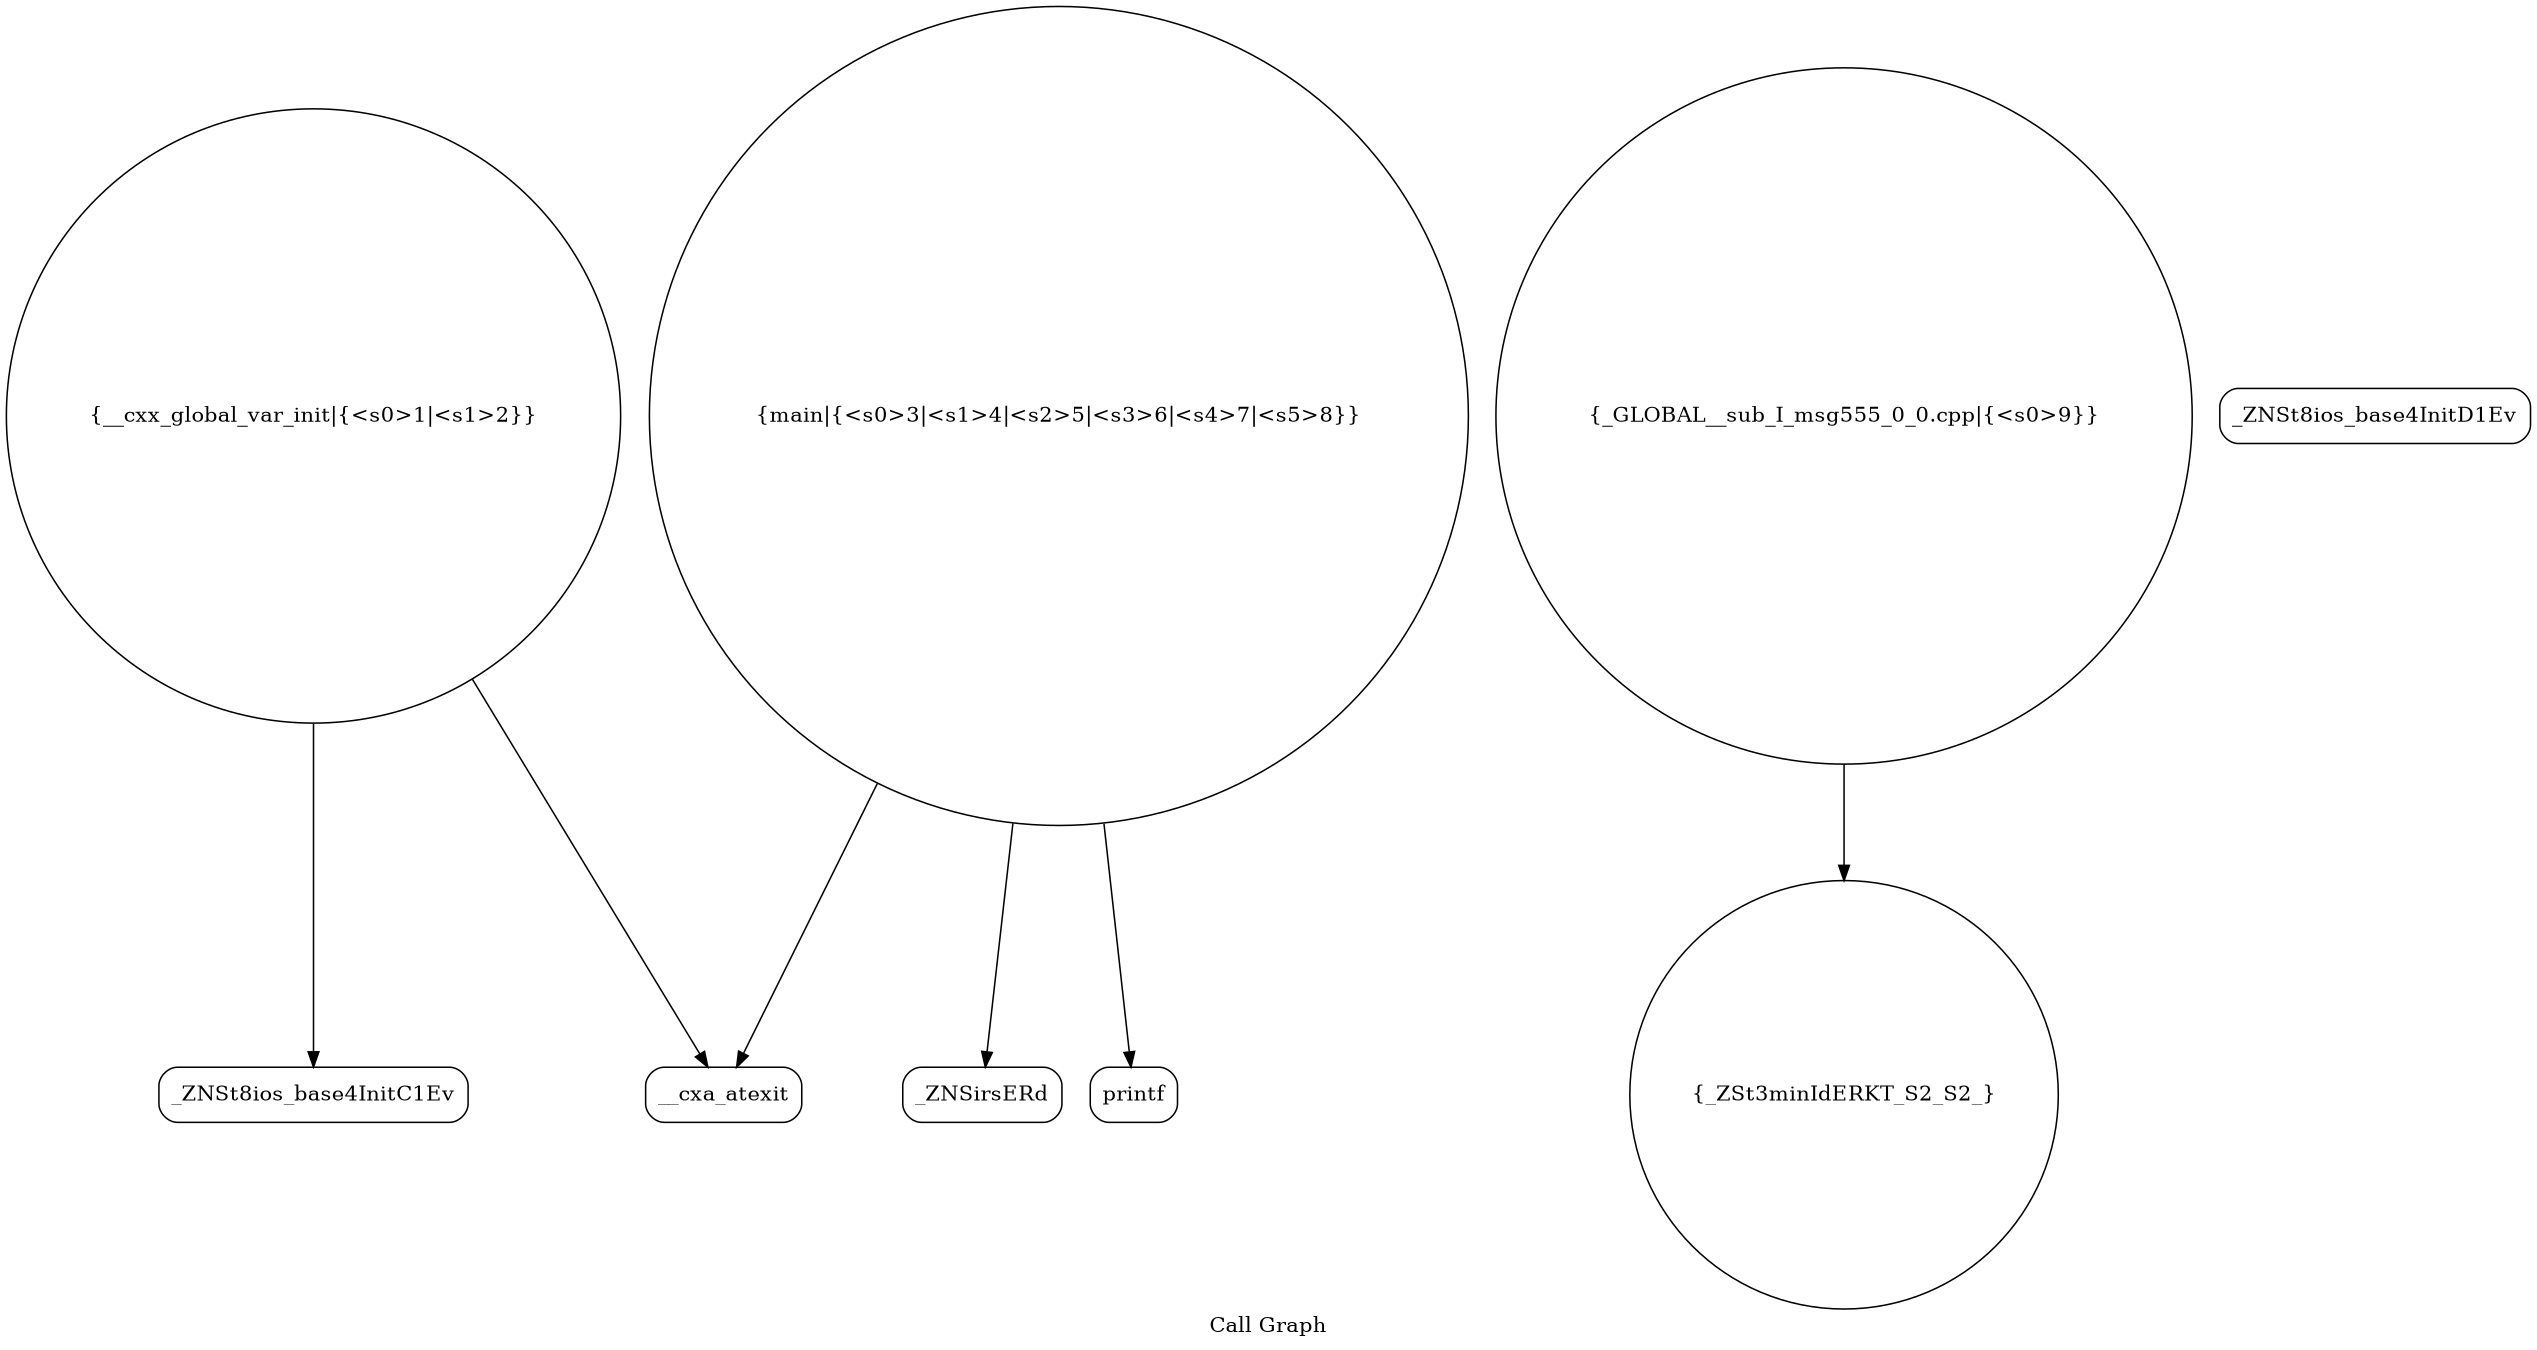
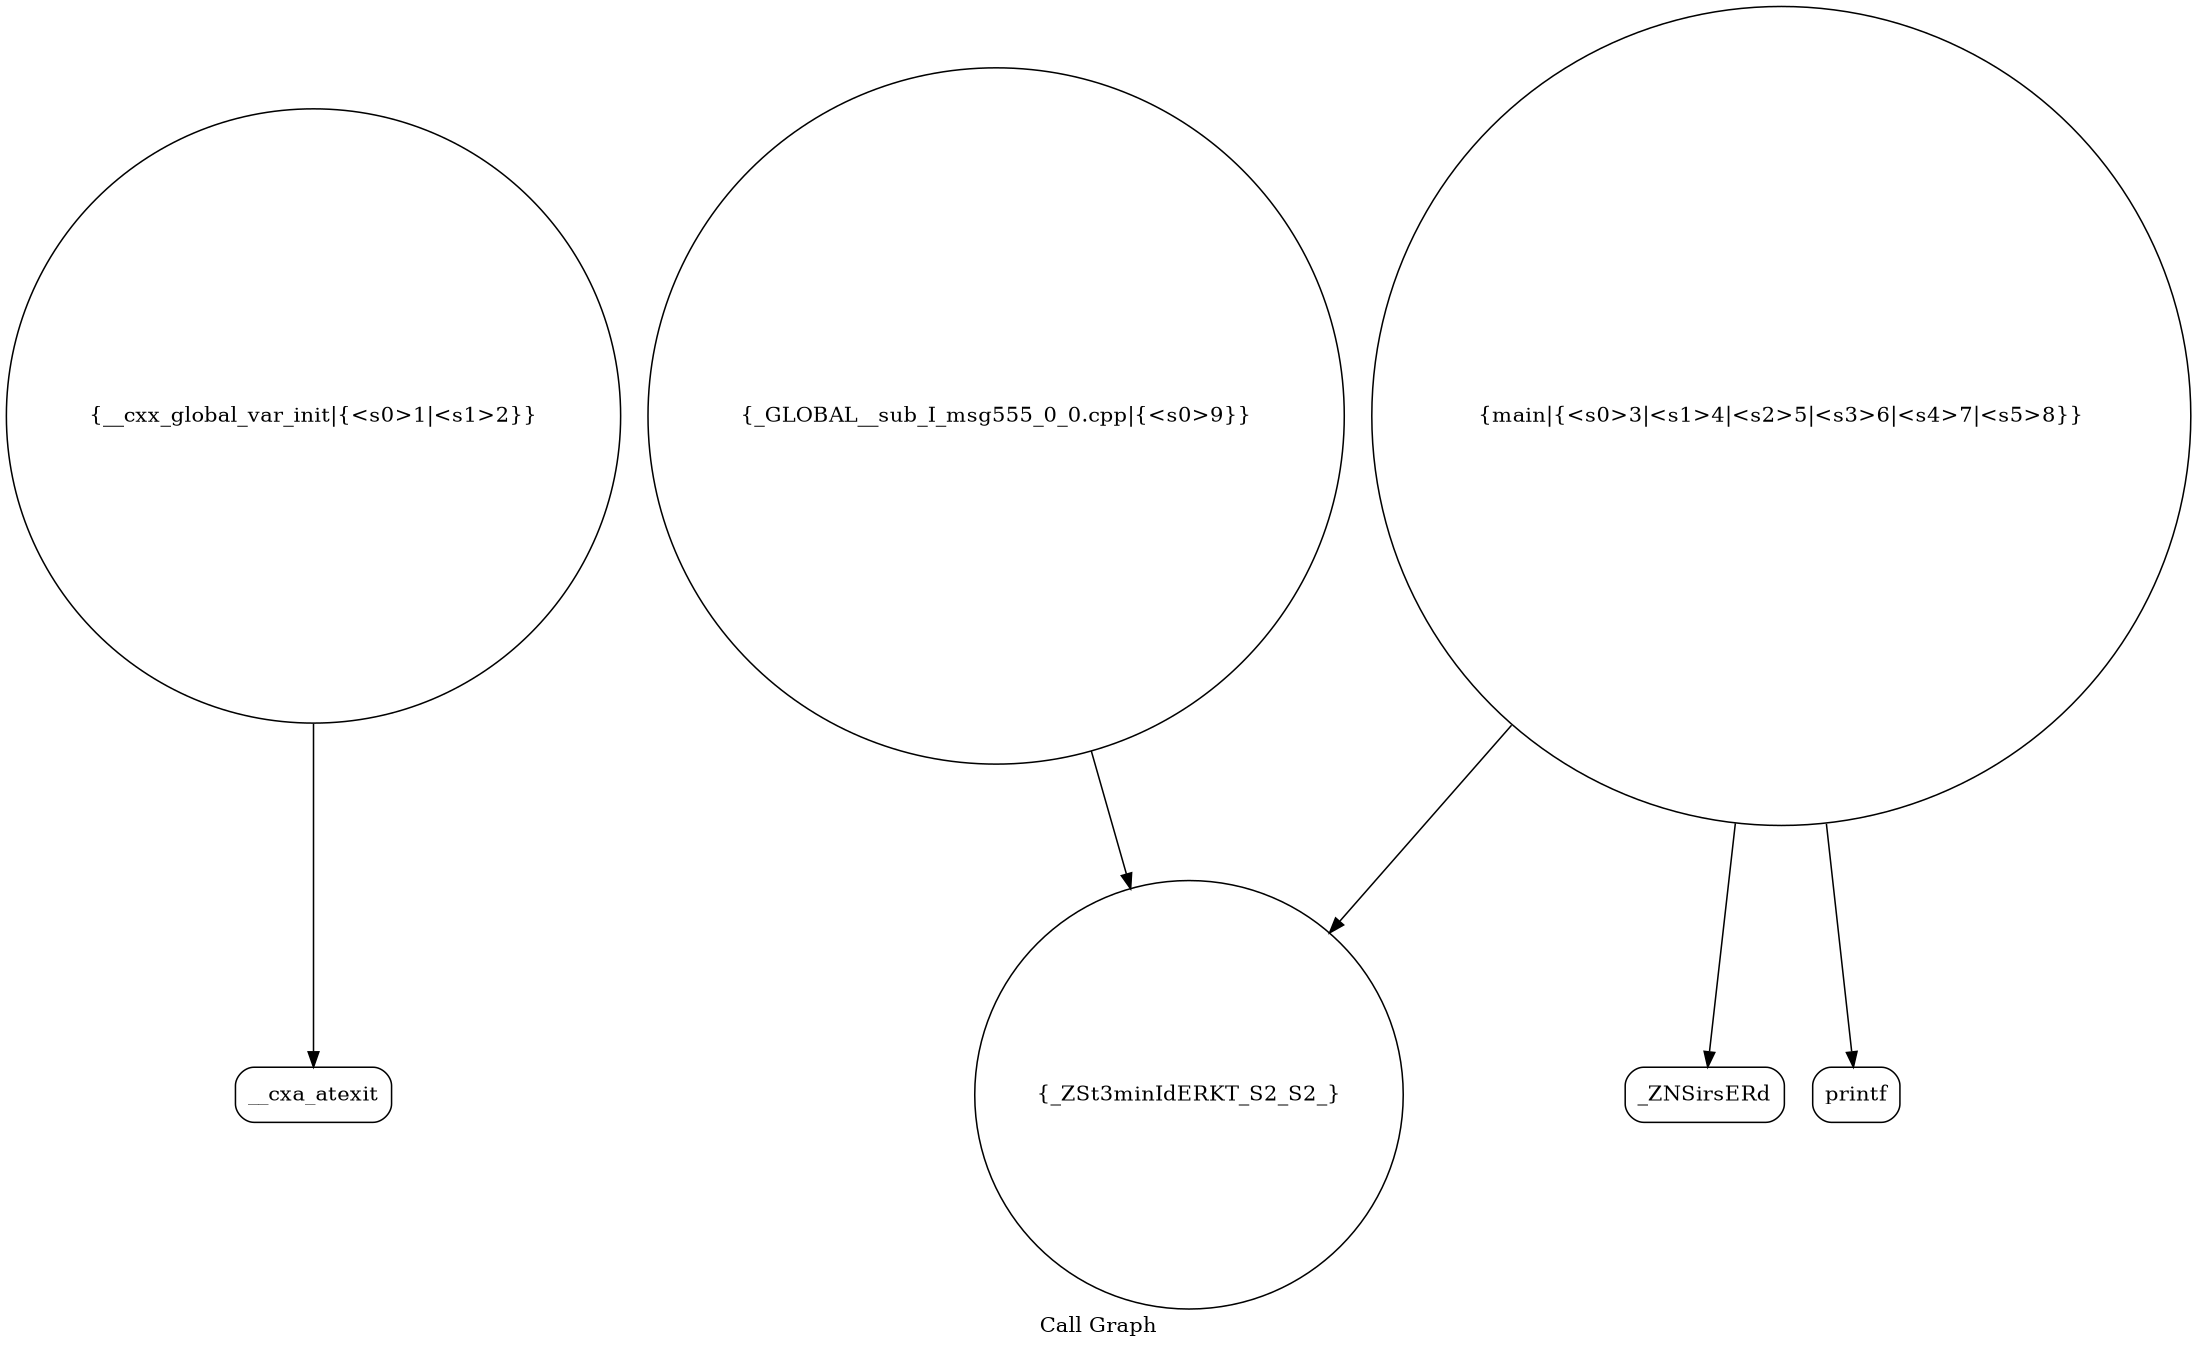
(2375, 416) -> none
(810, 918) -> (1426, 823)
(314, 1095) -> none
